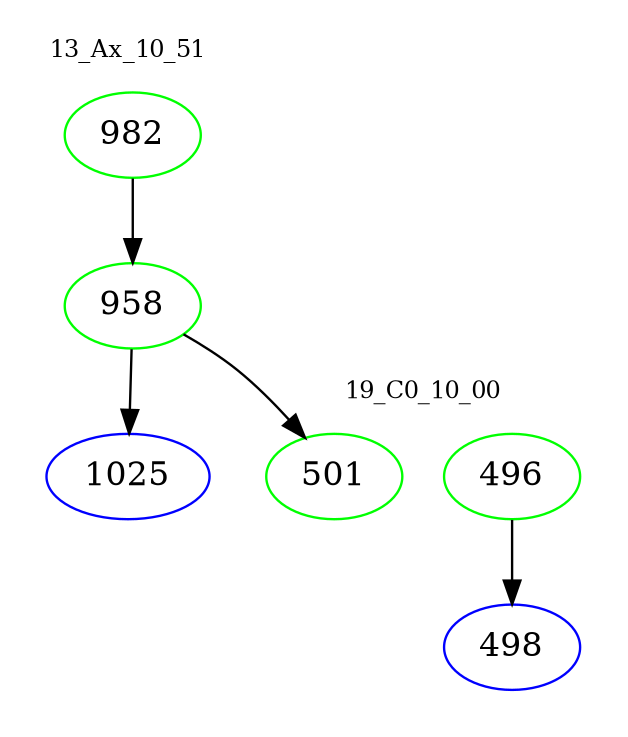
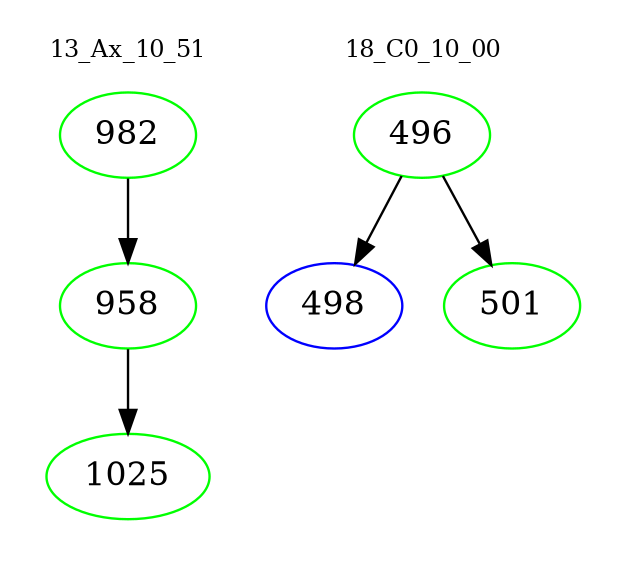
(423, 392) -> (423, 51)
(263, 393) -> (461, 210)
(128, 477) -> (128, 477)
